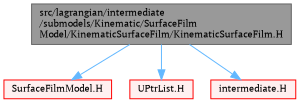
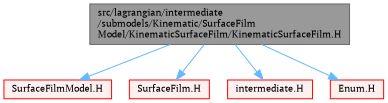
(161, 89) -> (169, 89)
none -> (357, 89)
